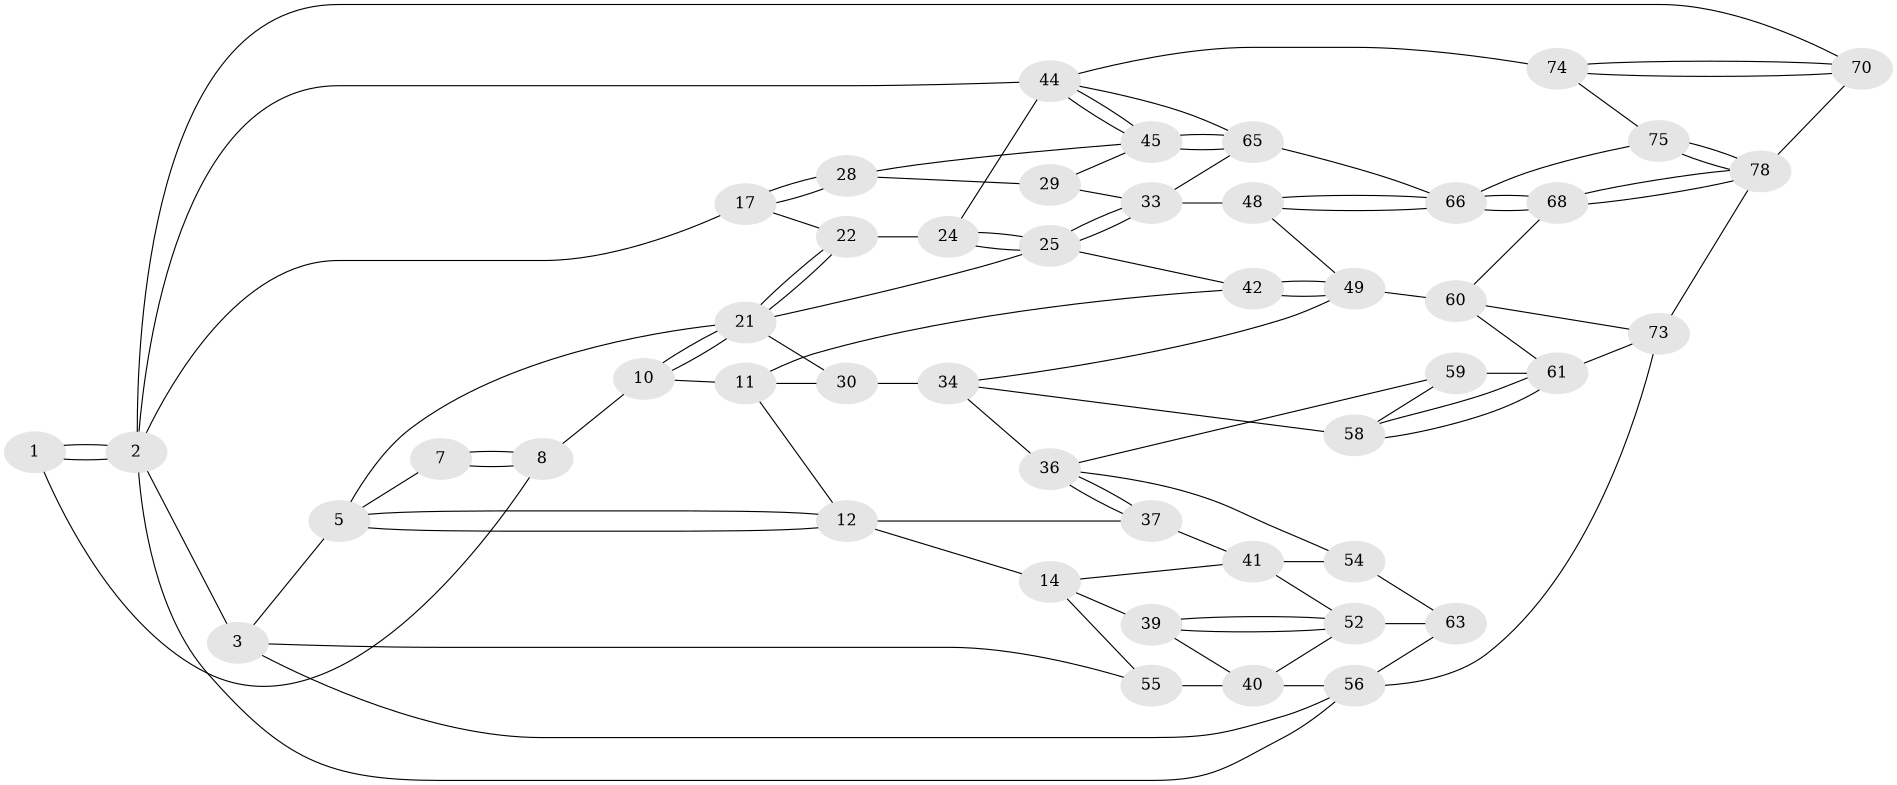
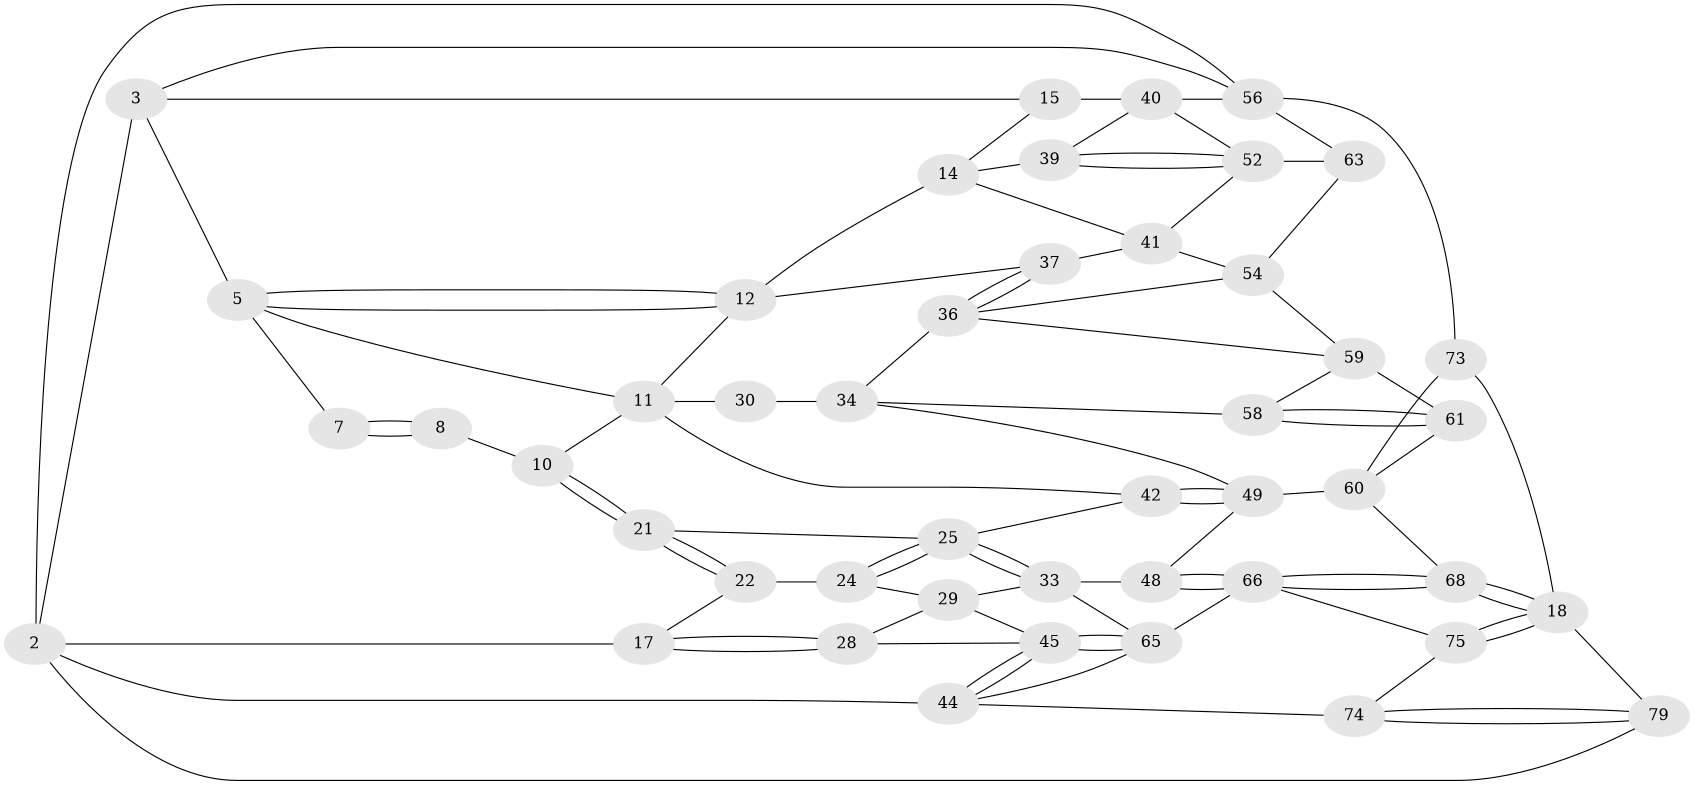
(1862, 69) -> (1659, 716)
(995, 165) -> (898, 591)
(1760, 171) -> (1557, 612)
none -> (1304, 317)
(795, 352) -> none
(1608, 354) -> none
(511, 374) -> (438, 360)
(35, 452) -> none
(1151, 686) -> (1050, 99)
